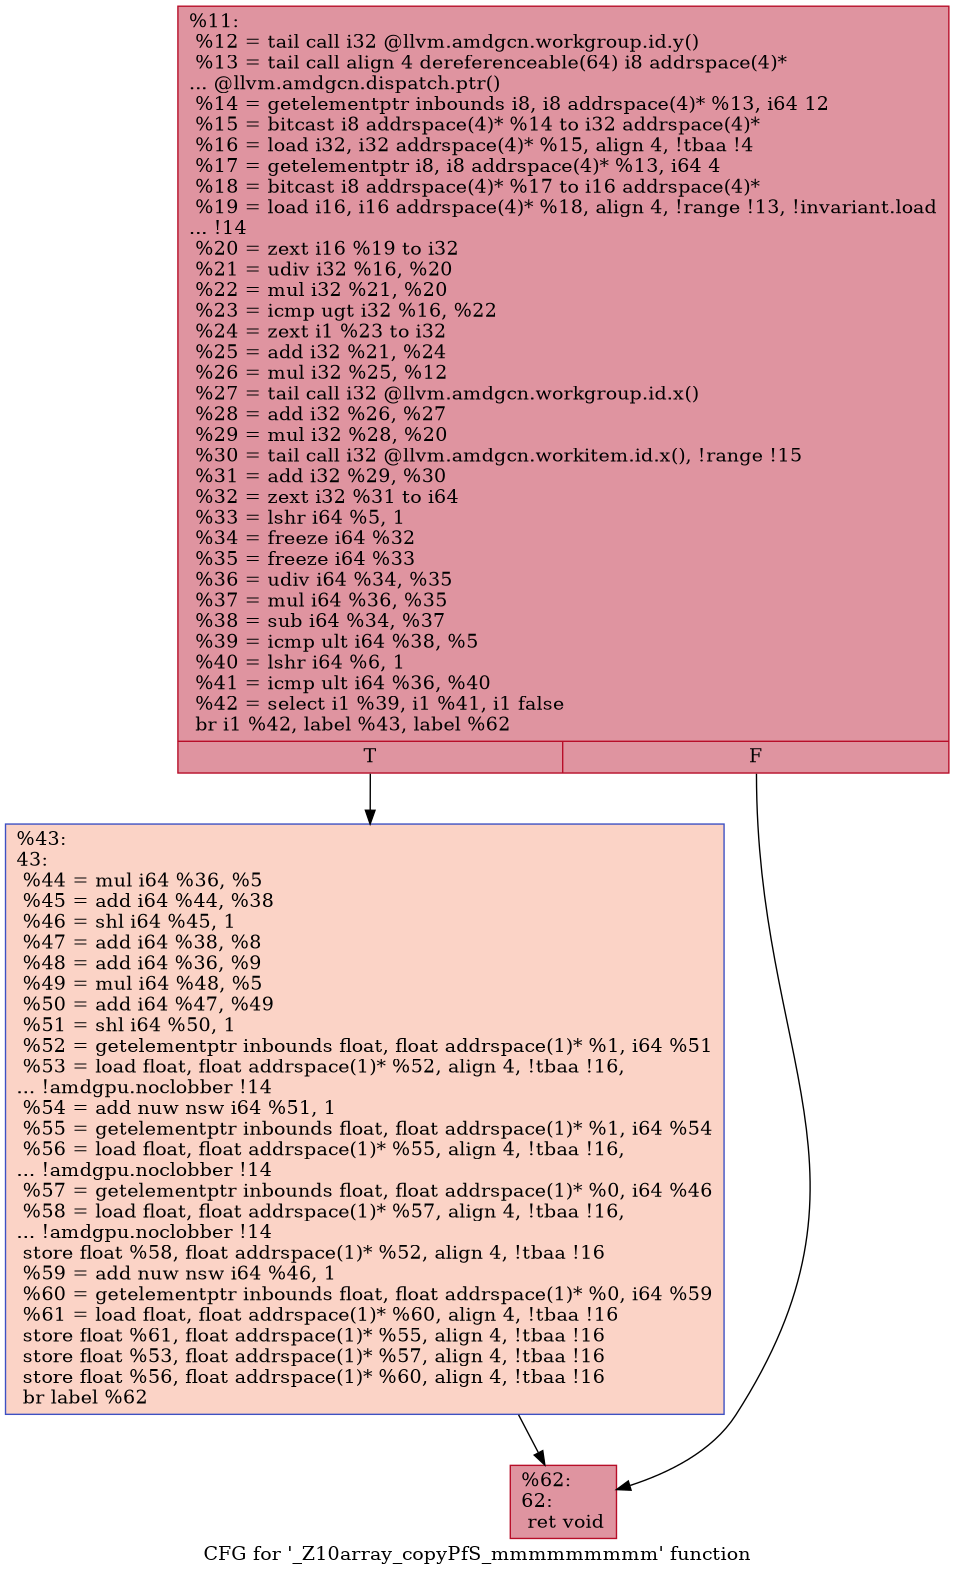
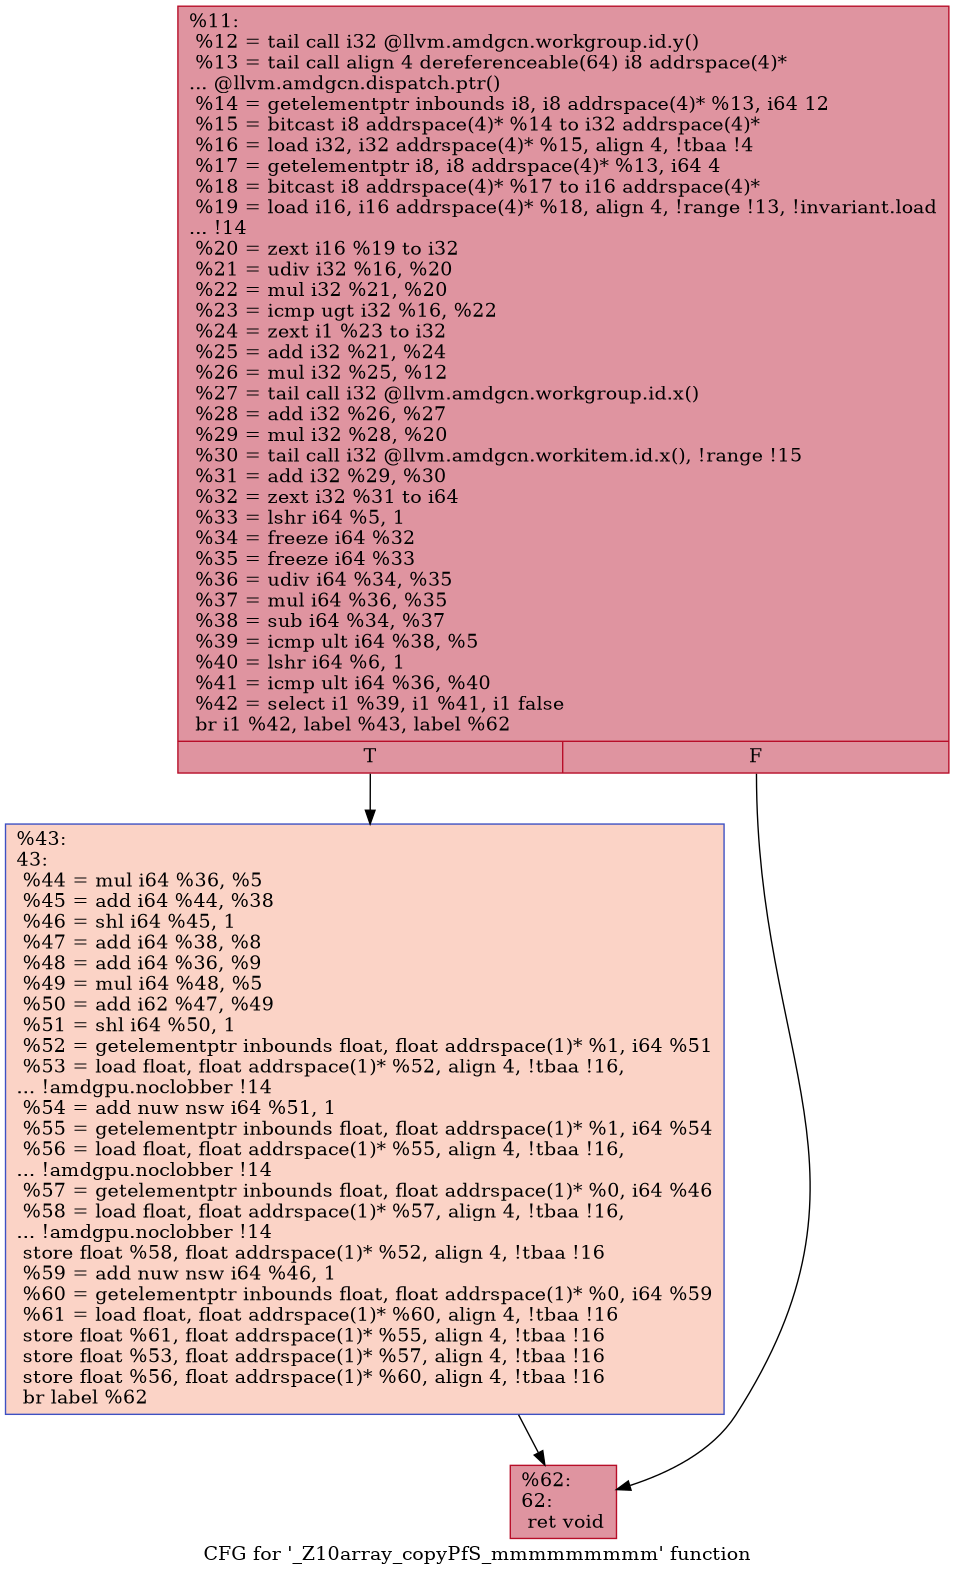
(146, 1005) -> (146, 1005)
